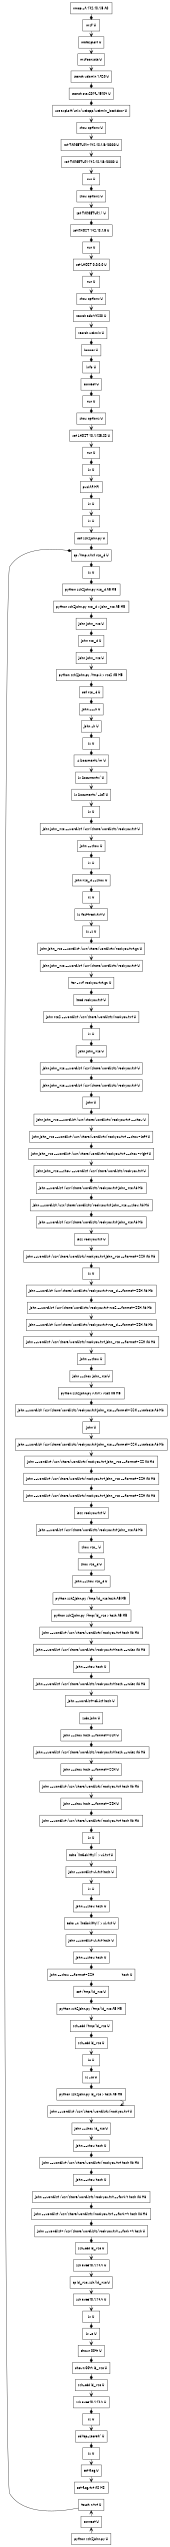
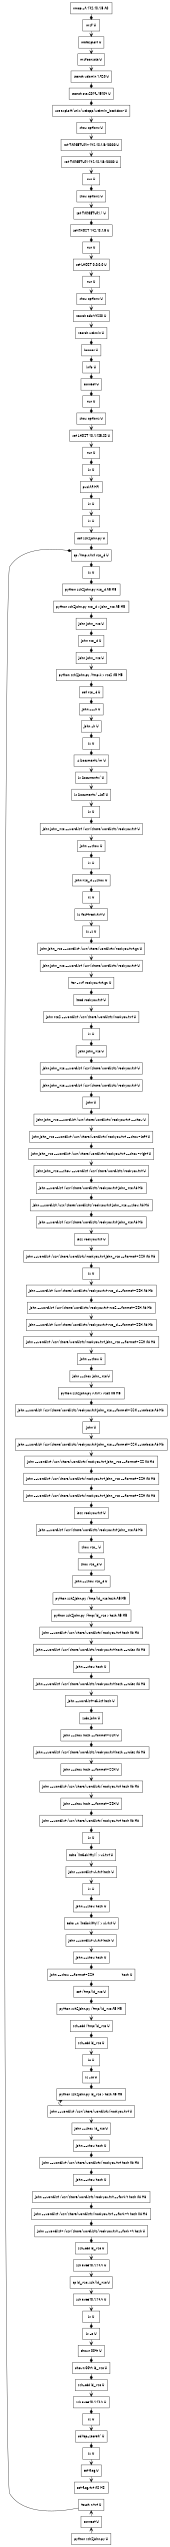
none -> (91, 1708)
(123, 2102) -> (59, 2104)
